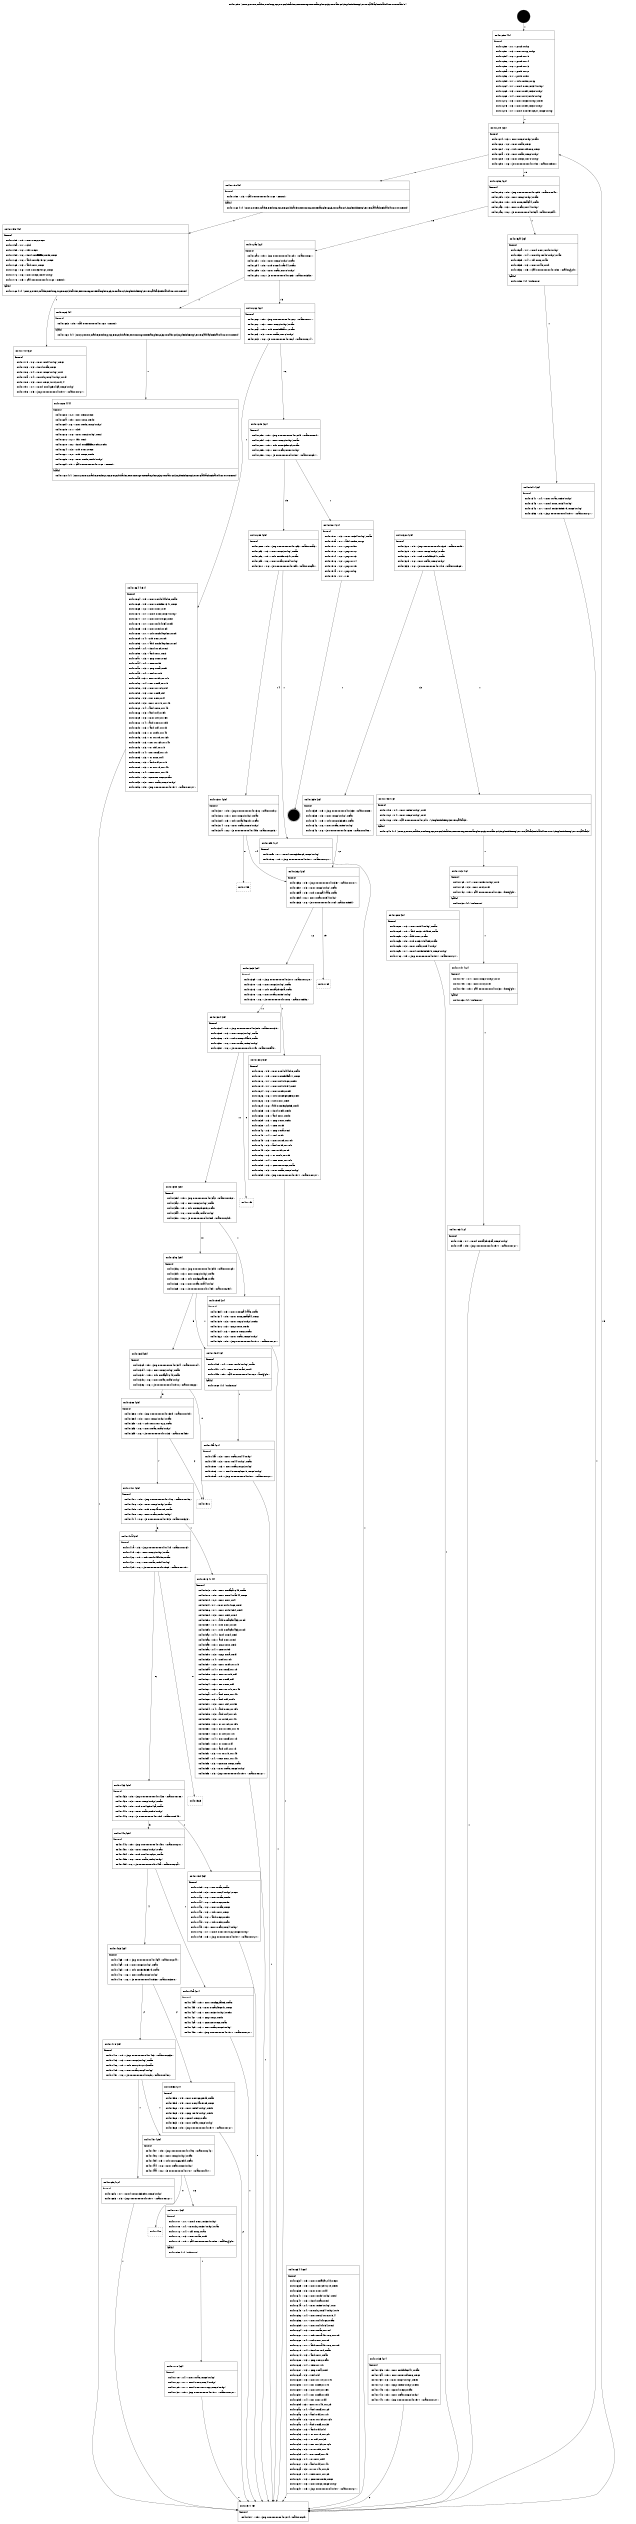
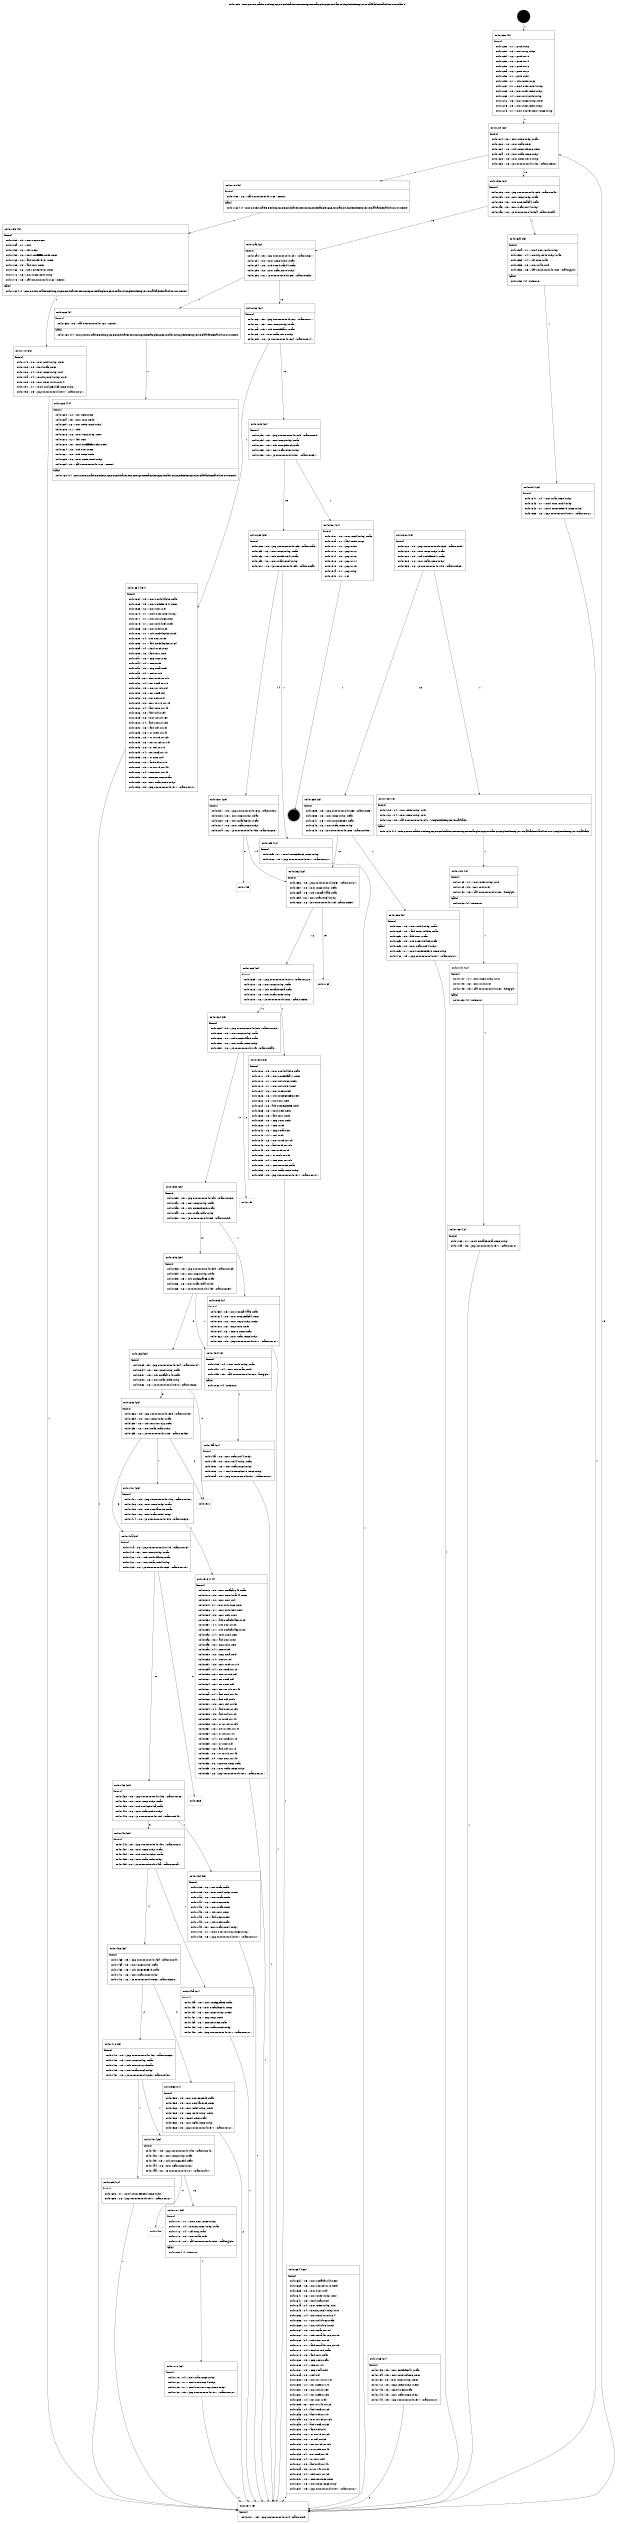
none -> (378, 872)
none -> (48, 1524)
(156, 1527) -> (118, 1483)
